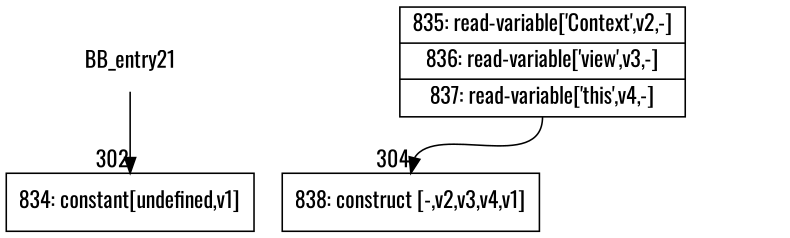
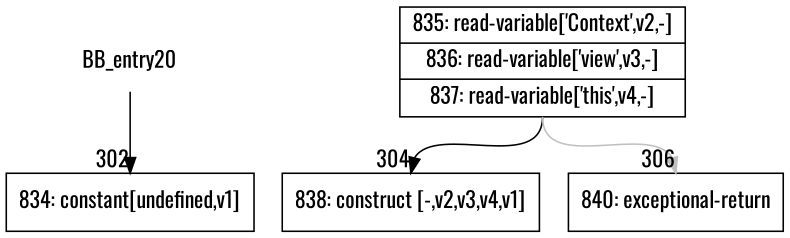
(130, 62) -> (130, 62)
none -> (676, 202)
